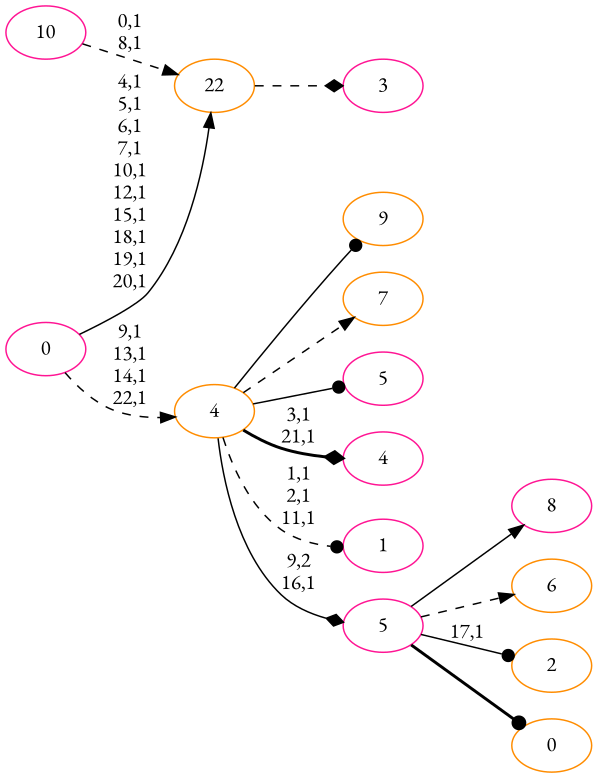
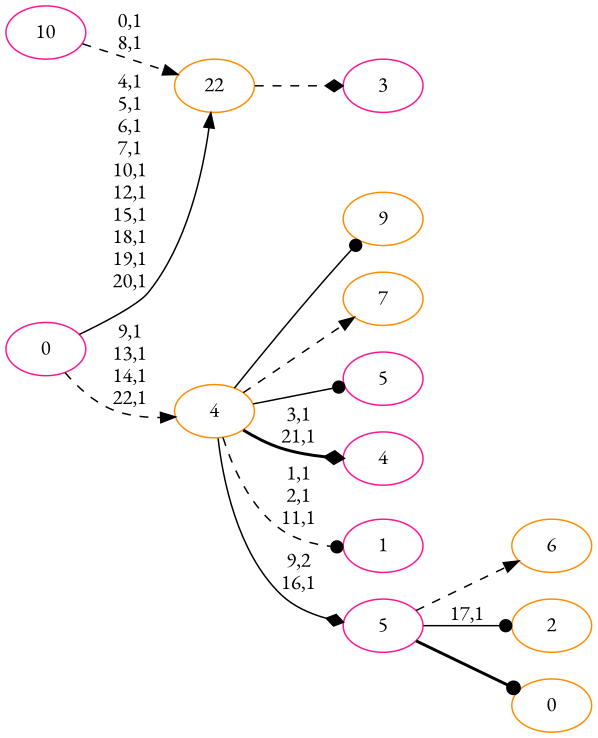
(552, 506) -> none
